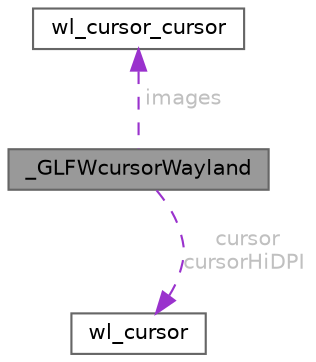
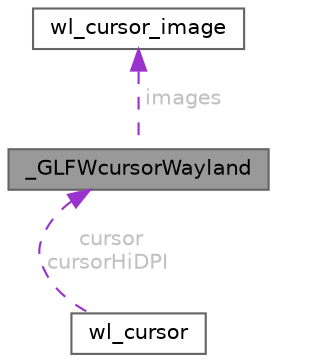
(139, 29) -> (139, 29)
(183, 241) -> (41, 262)
